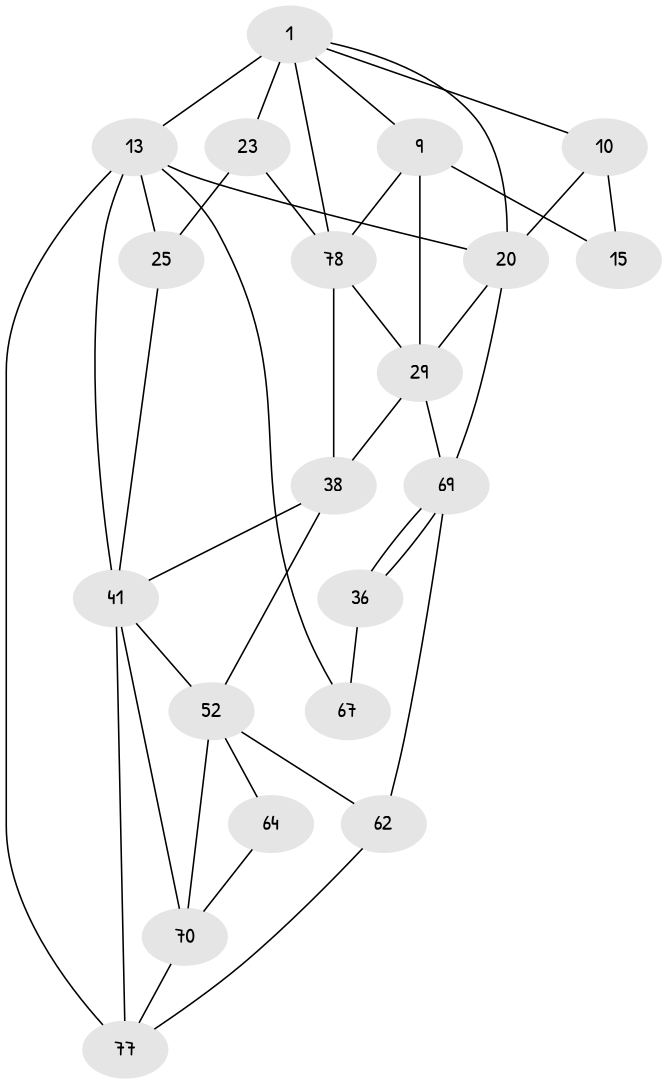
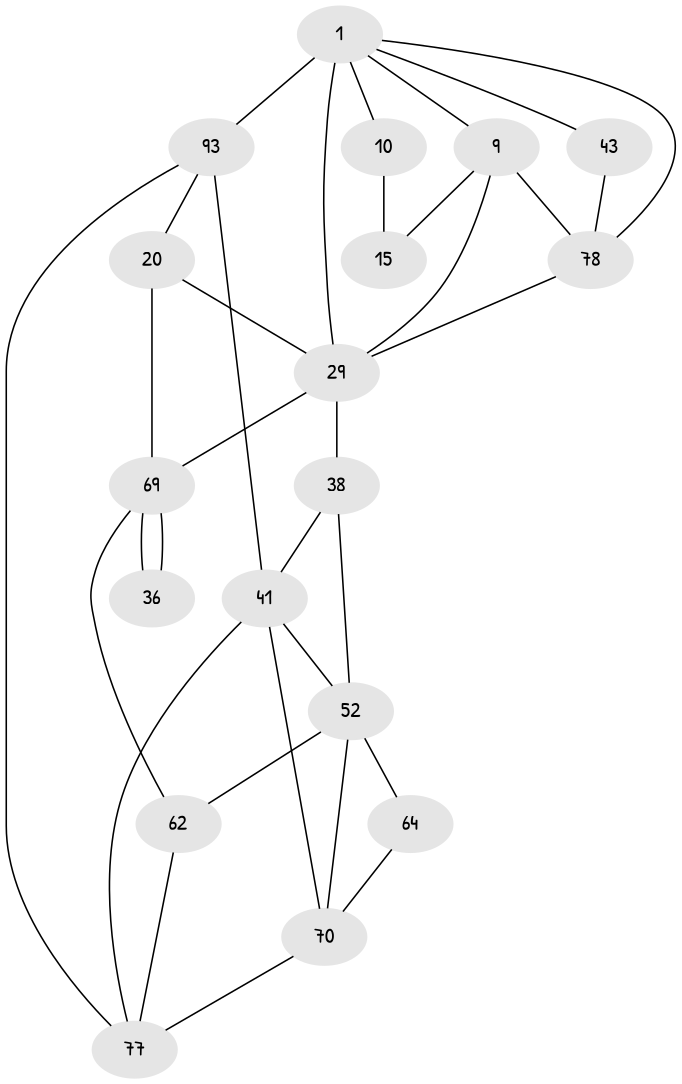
(470, 112) -> (324, 204)
(135, 147) -> (212, 147)
(248, 147) -> (609, 147)
(555, 204) -> none
(161, 260) -> none
(334, 373) -> none
(348, 711) -> none
